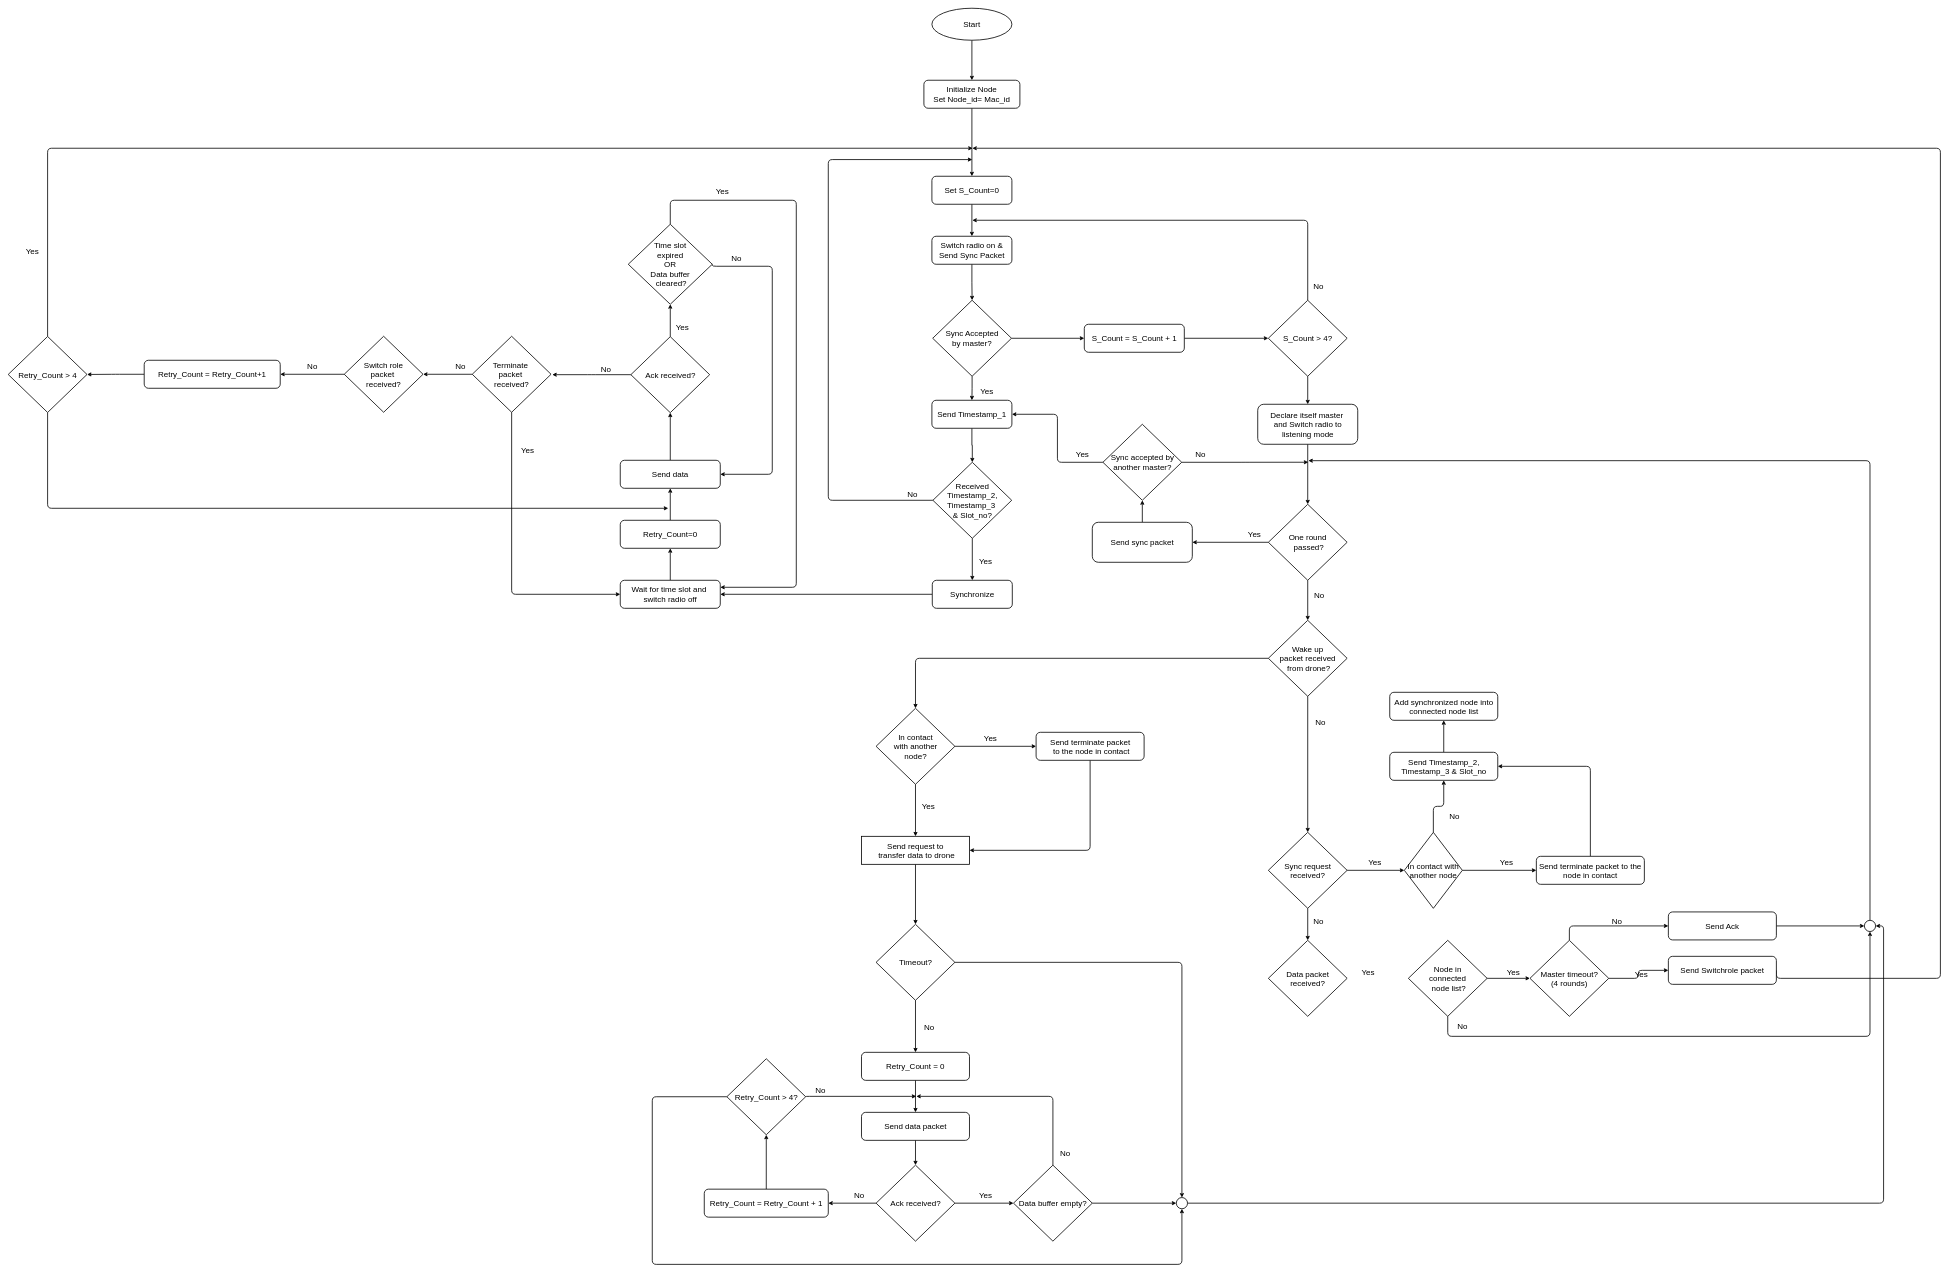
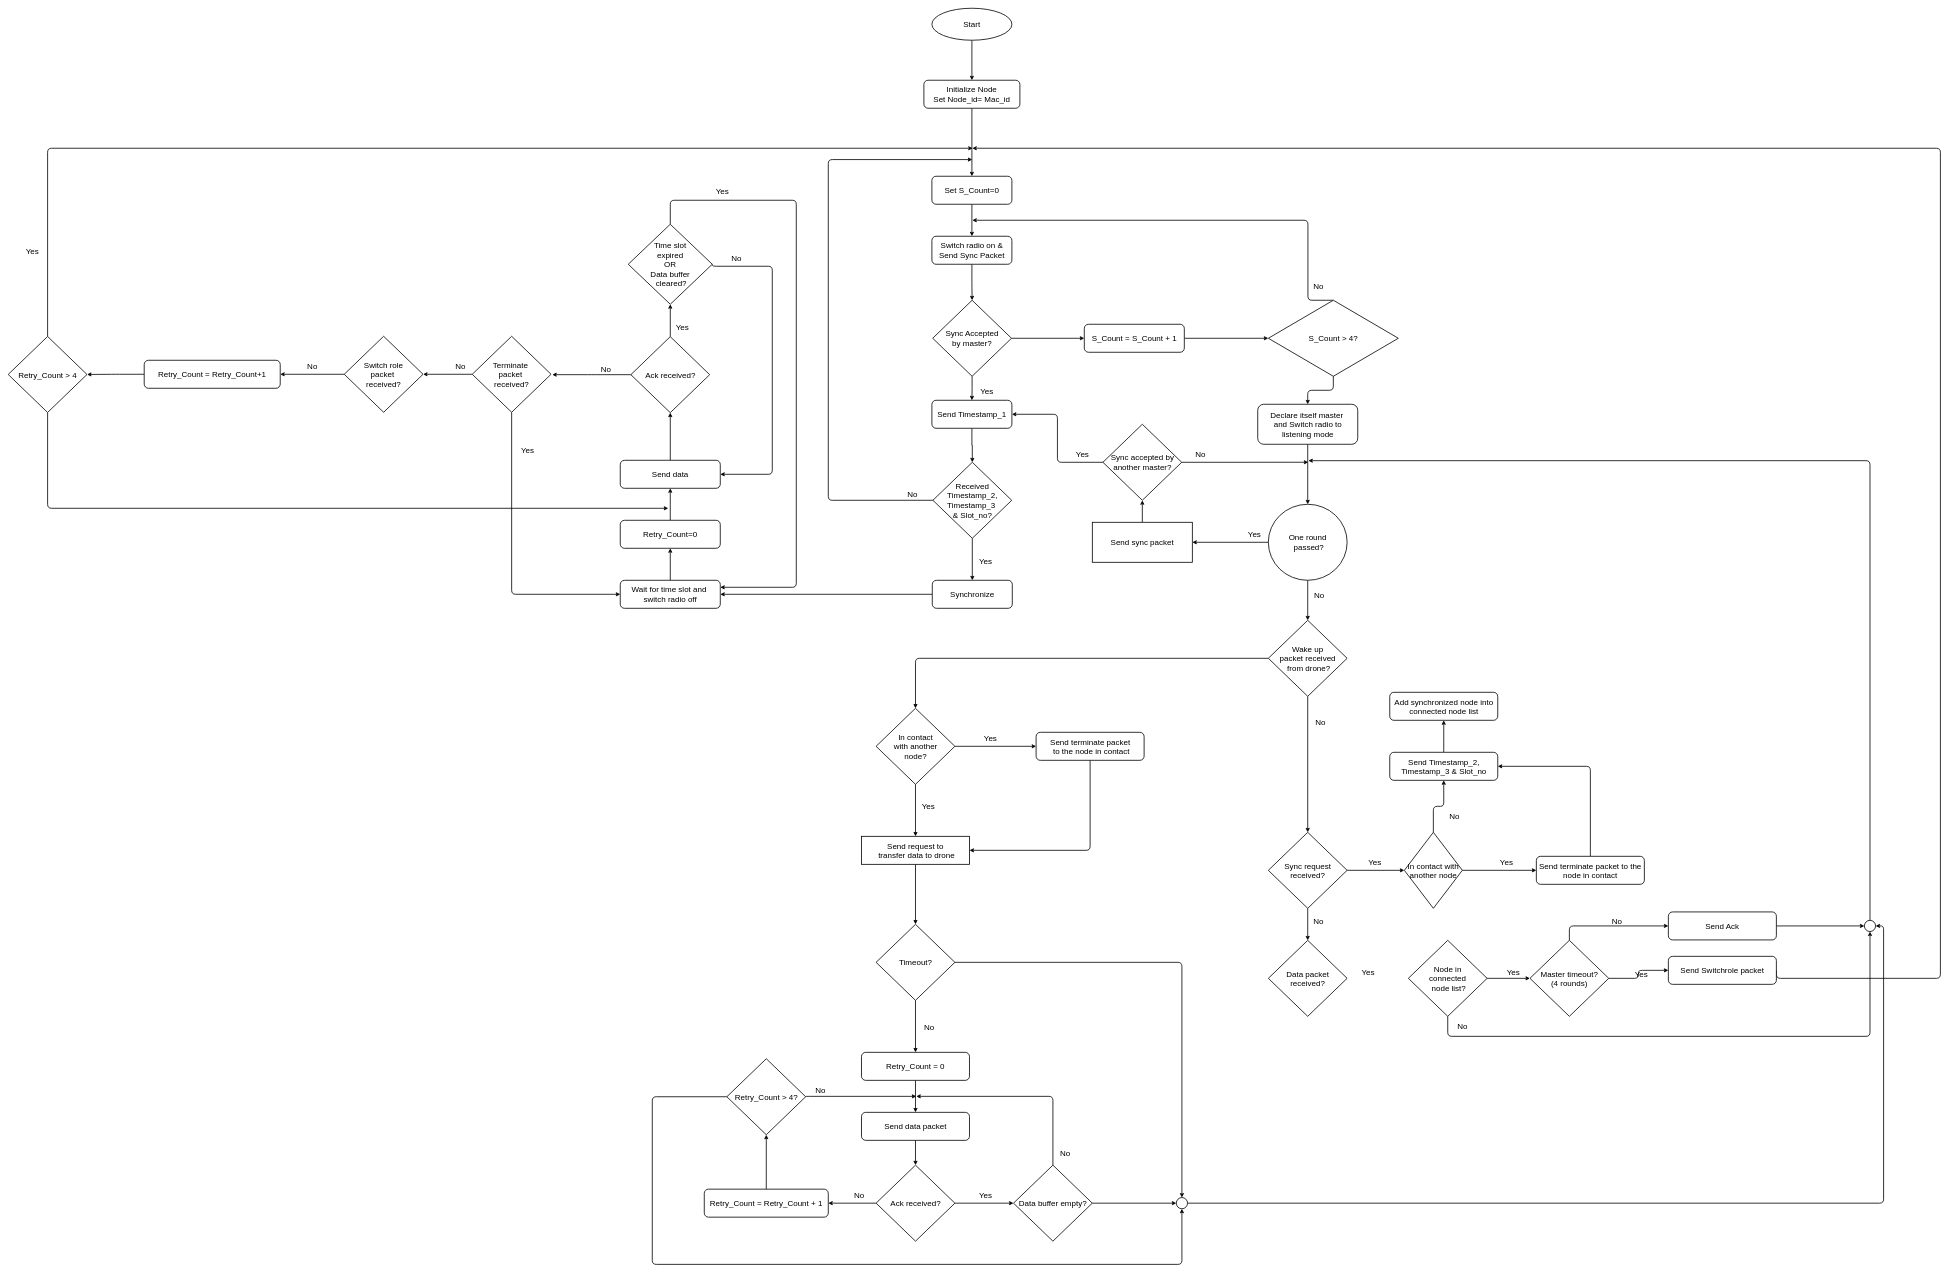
(1308, 338) -> (1333, 338)
(1142, 542) -> (1142, 542)
(1308, 542) -> (1308, 542)
